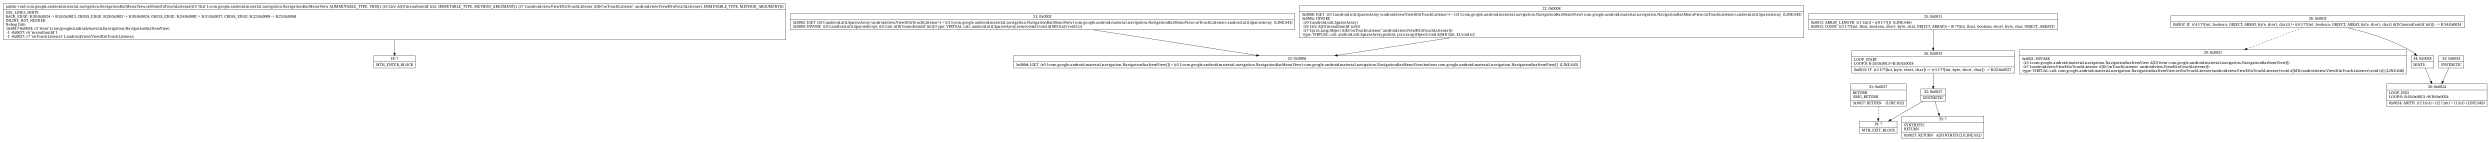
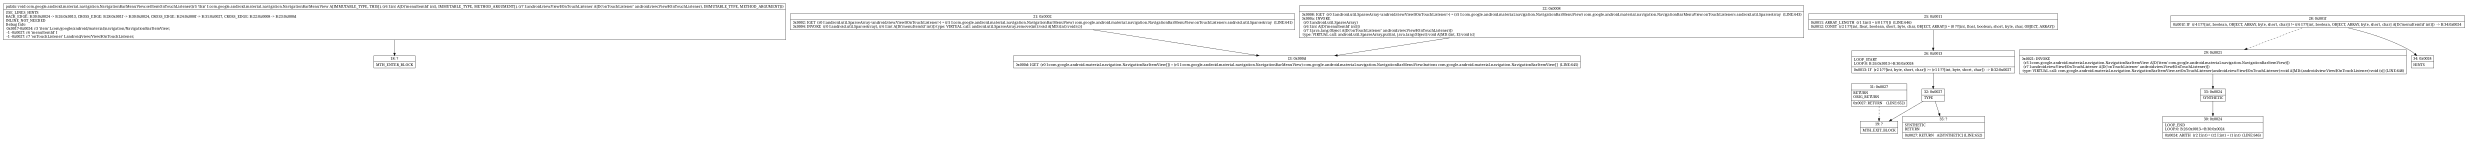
(2428, 75) -> none
none -> (2213, 80)
(1933, 98) -> (1929, 98)
